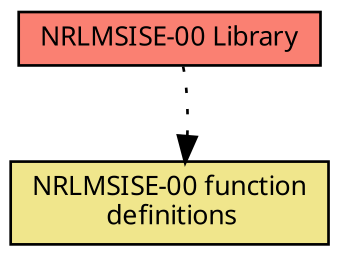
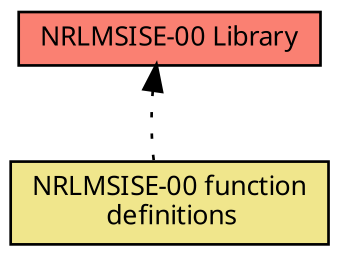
(187, 100) -> (152, 127)
